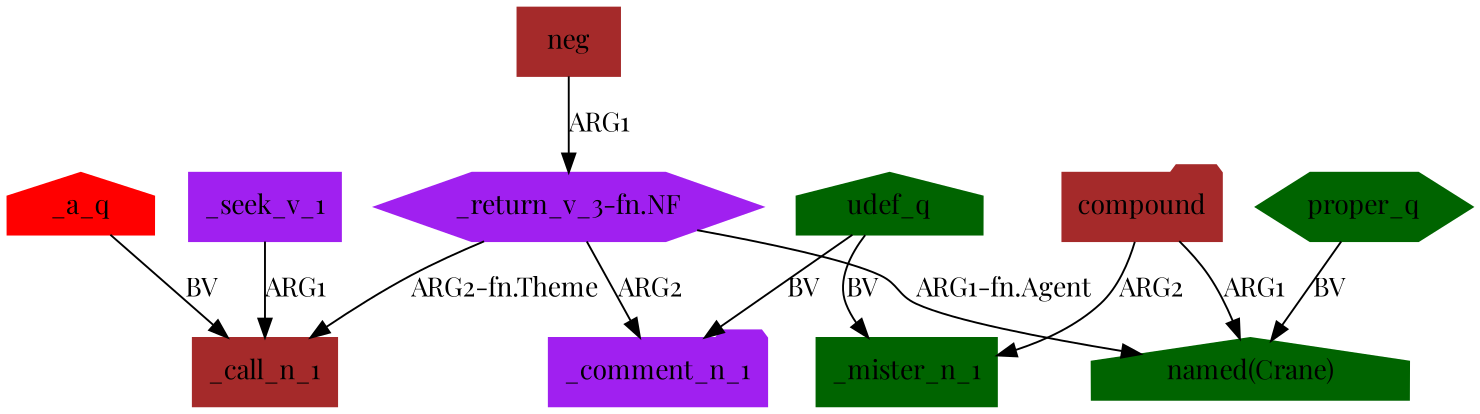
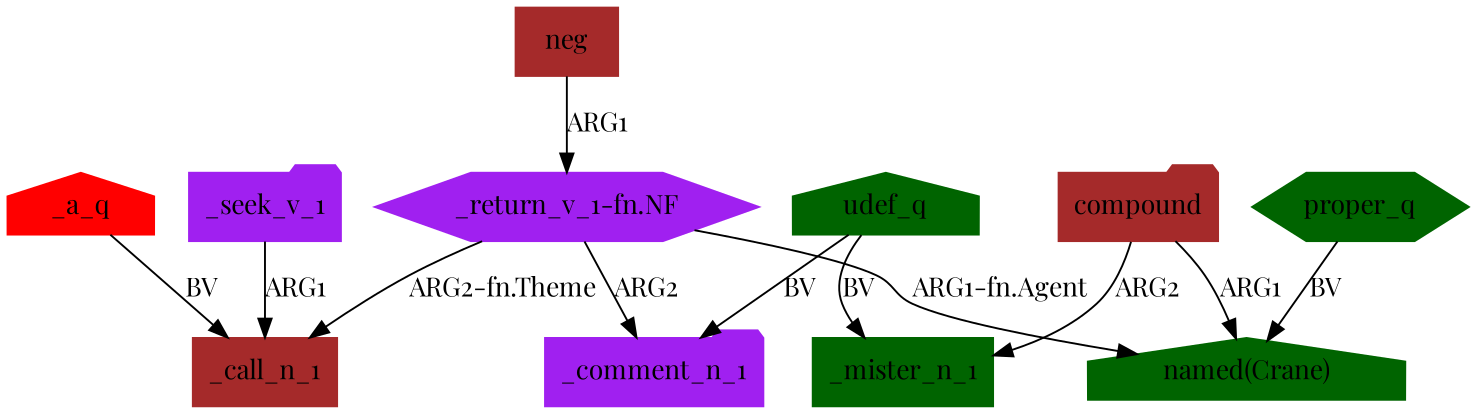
(265, 207) -> (265, 207)
(569, 207) -> (567, 207)
